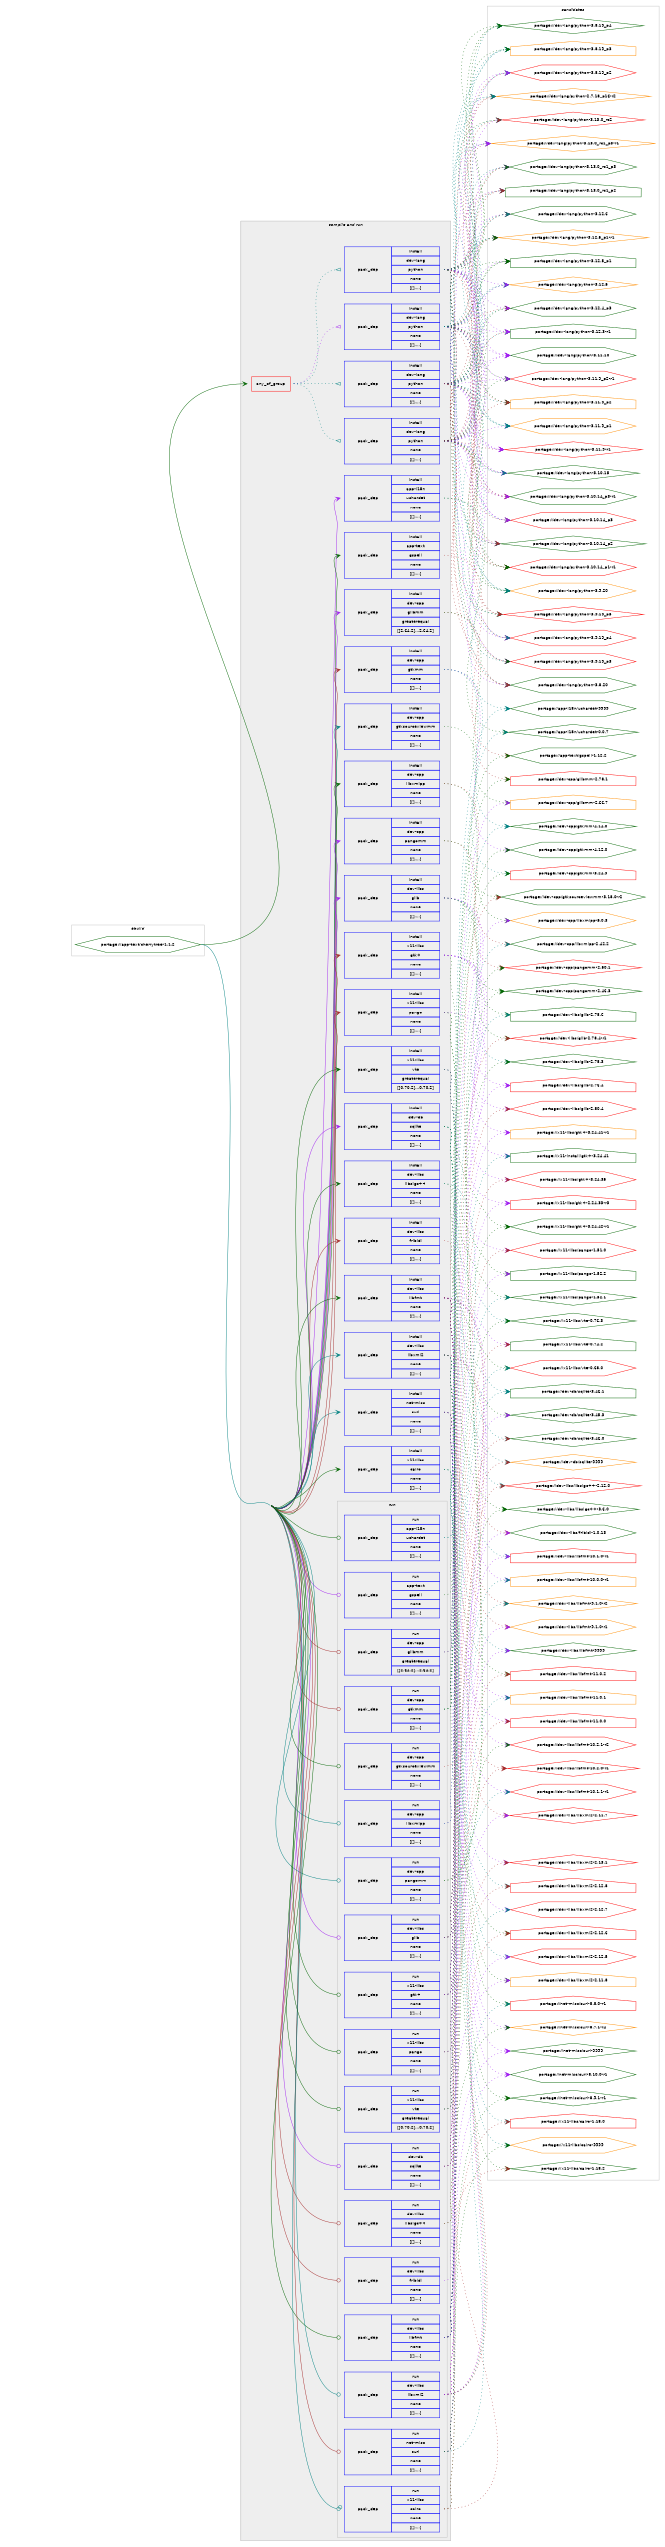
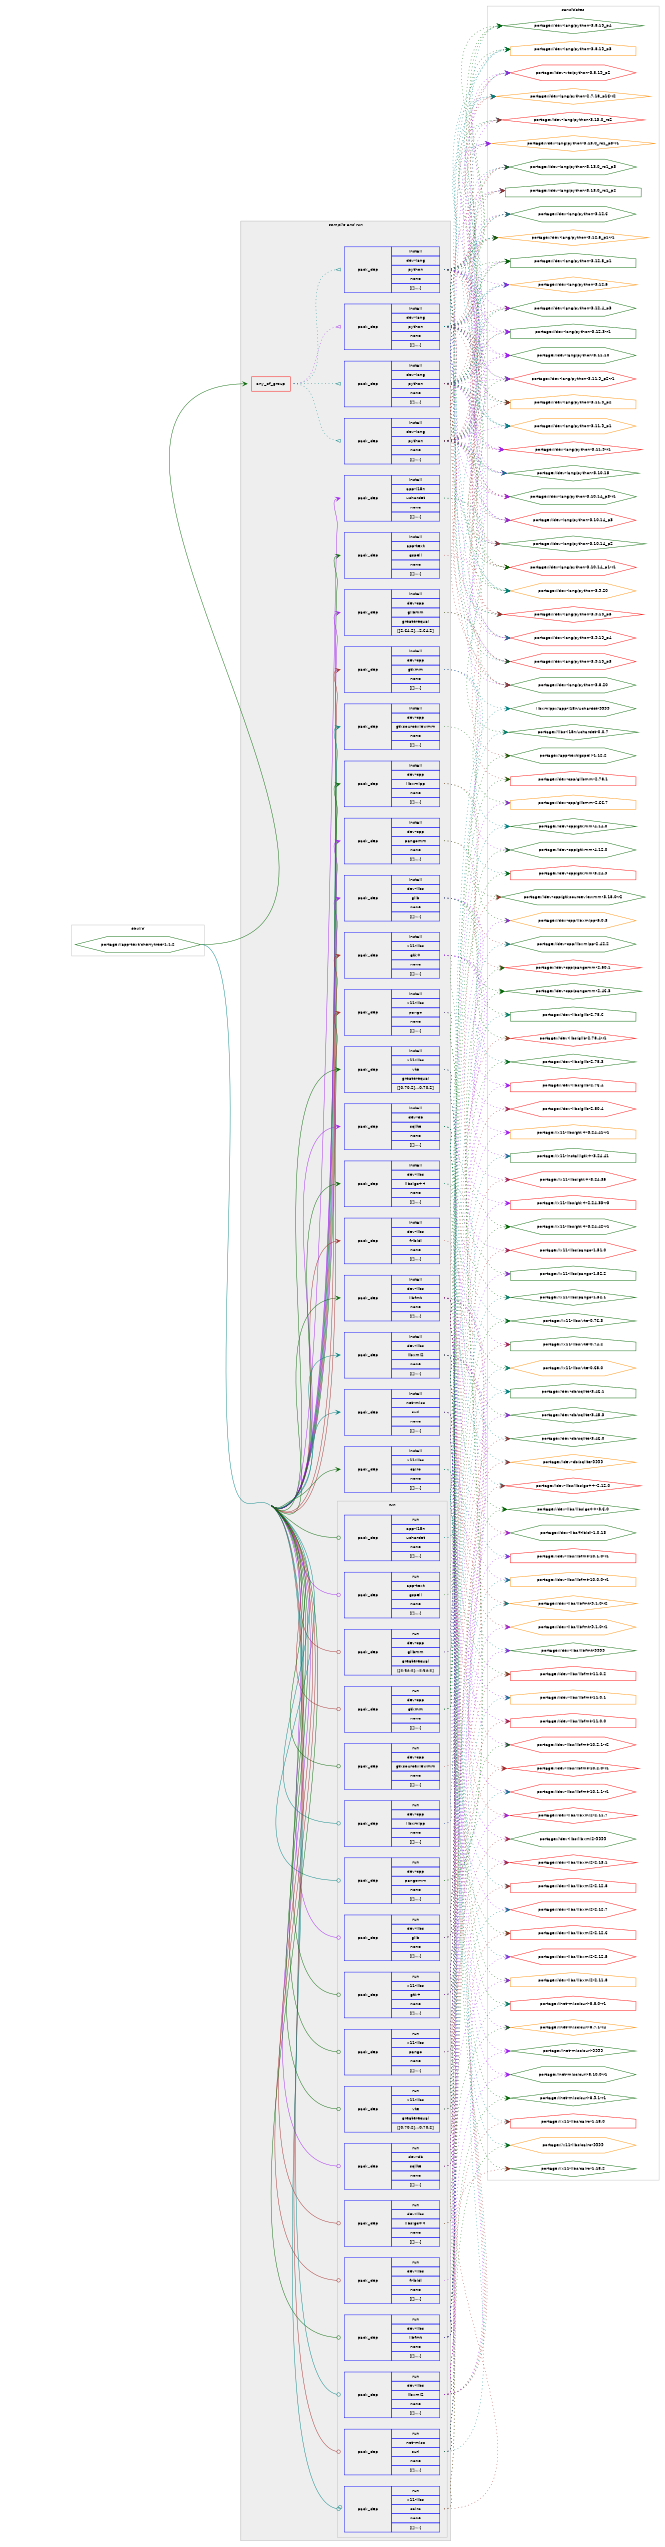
(573, 73) -> (573, 73)
(573, 709) -> (573, 709)
(573, 732) -> (573, 732)
(573, 1368) -> (573, 1368)
none -> (573, 1839)
